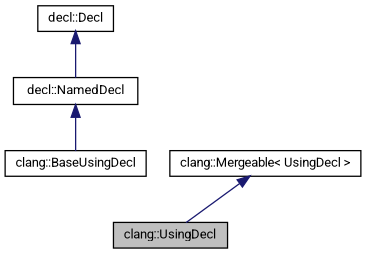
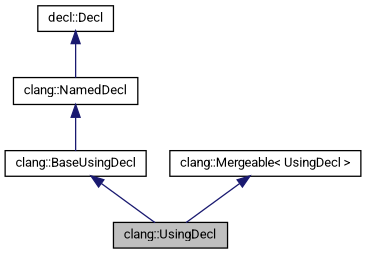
(76, 91) -> (76, 91)
none -> (128, 203)
